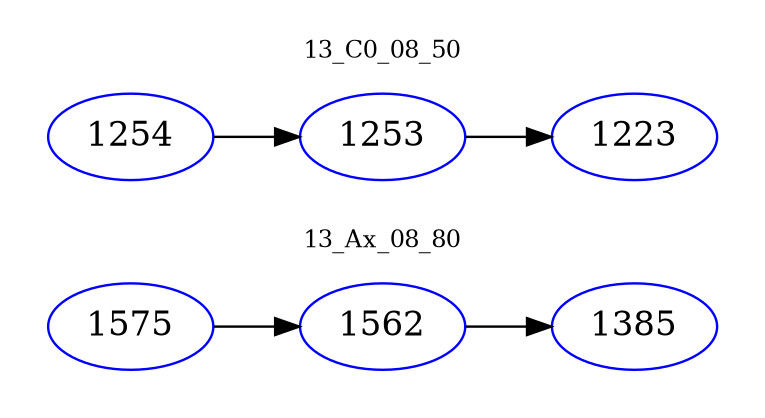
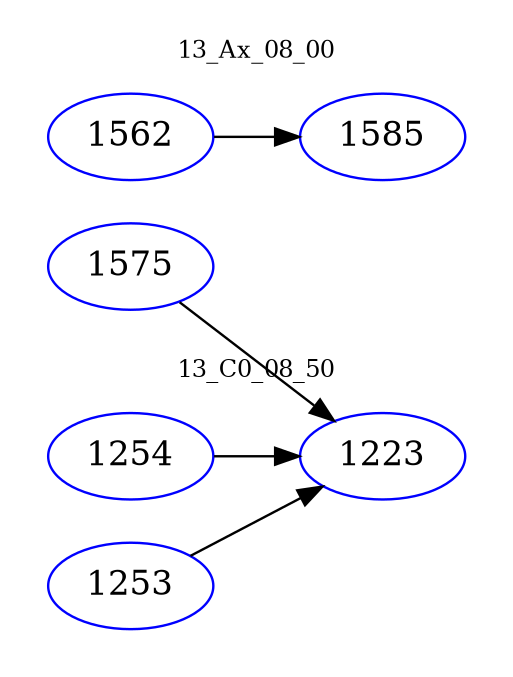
(244, 137) -> (244, 456)
(383, 241) -> (257, 52)
(244, 327) -> (260, 364)
(635, 327) -> (383, 137)
